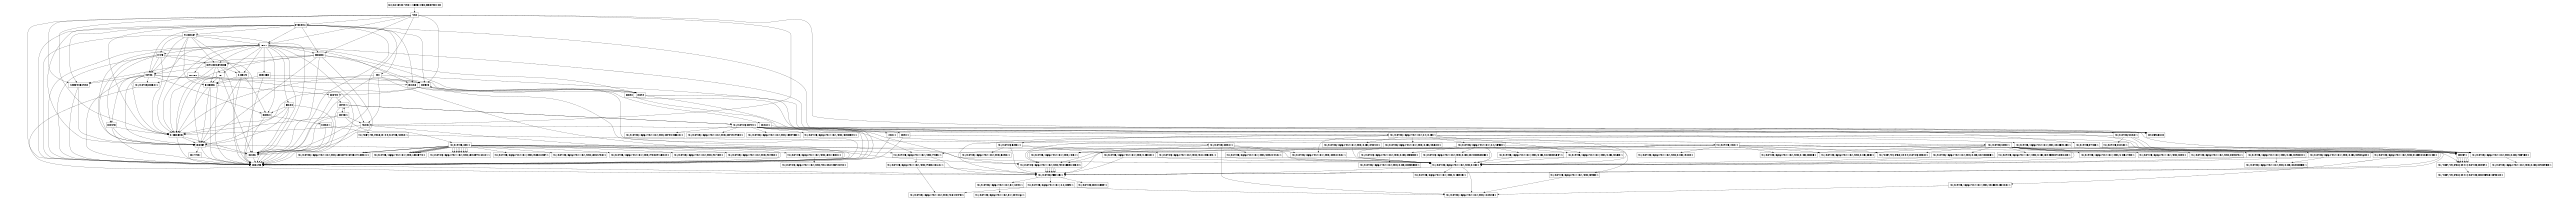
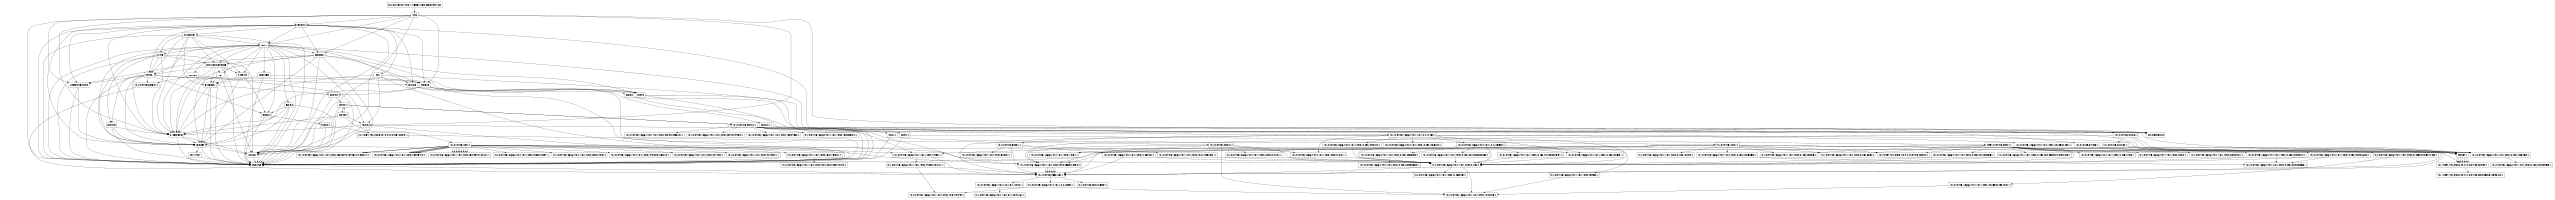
(528, 90) -> (527, 90)
(234, 122) -> (1091, 155)
(1999, 145) -> (1999, 145)
none -> (1727, 155)
